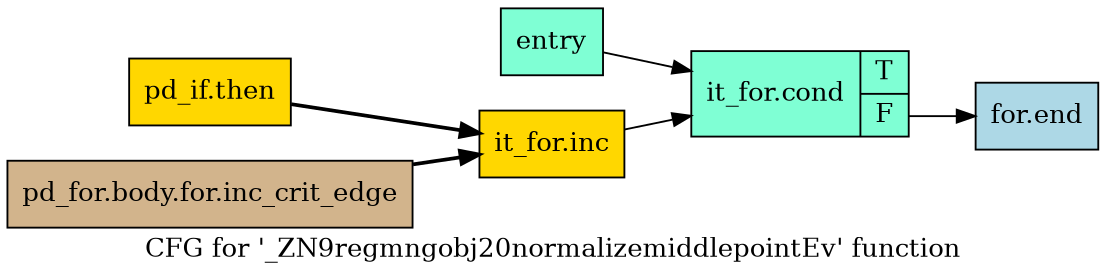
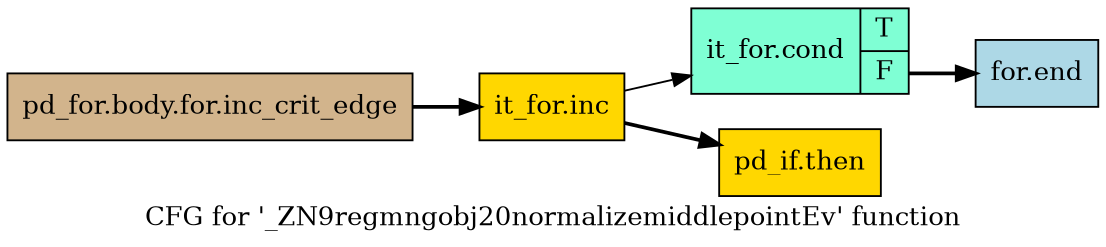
(552, 42) -> none
(933, 116) -> (933, 73)
(376, 117) -> (663, 132)
